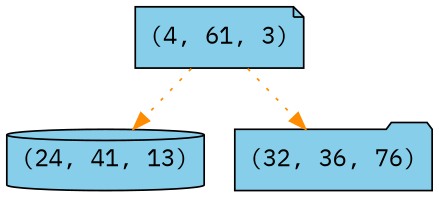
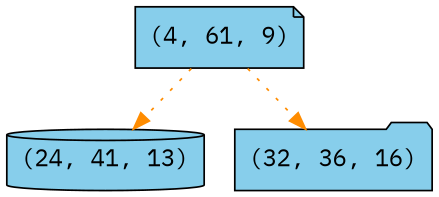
(219, 37) -> (219, 37)
(333, 160) -> (333, 160)
